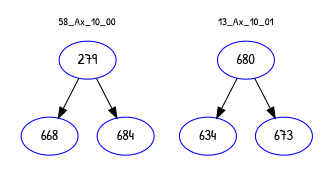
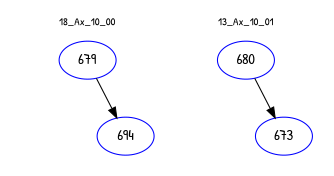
(88, 23) -> (88, 23)
(88, 60) -> (88, 60)
(50, 136) -> none
(126, 136) -> (126, 136)
(208, 136) -> none
